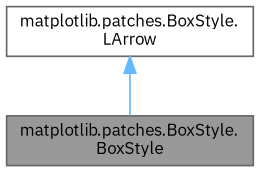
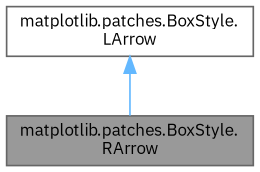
(130, 141) -> (130, 141)
